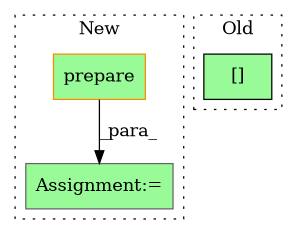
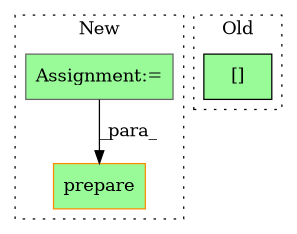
(99, 125) -> (99, 125)
